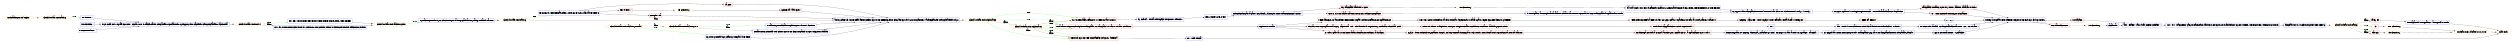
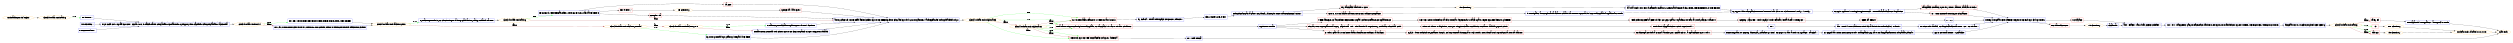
none -> (506, 26)
